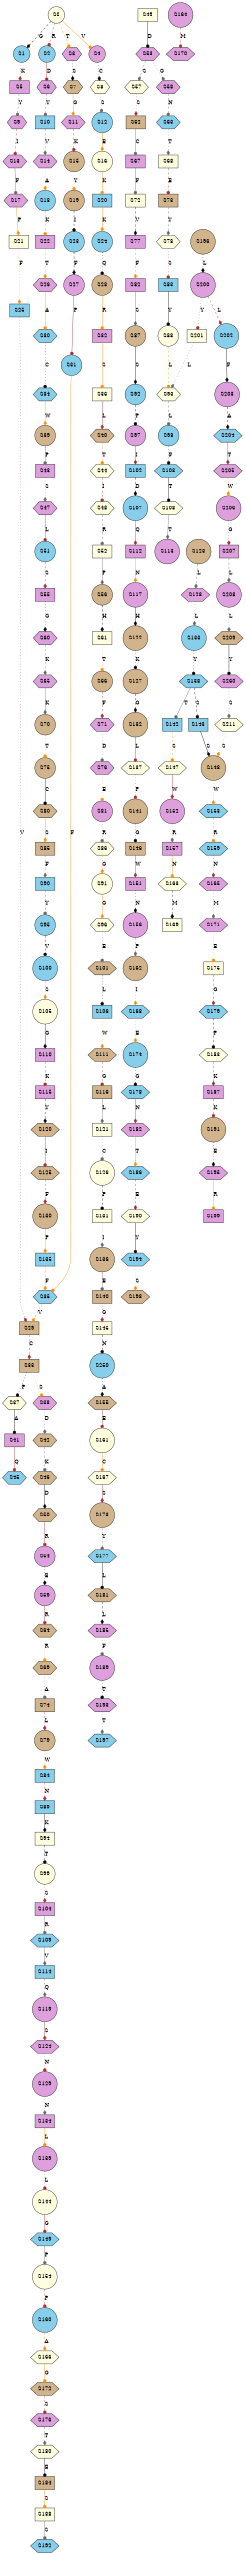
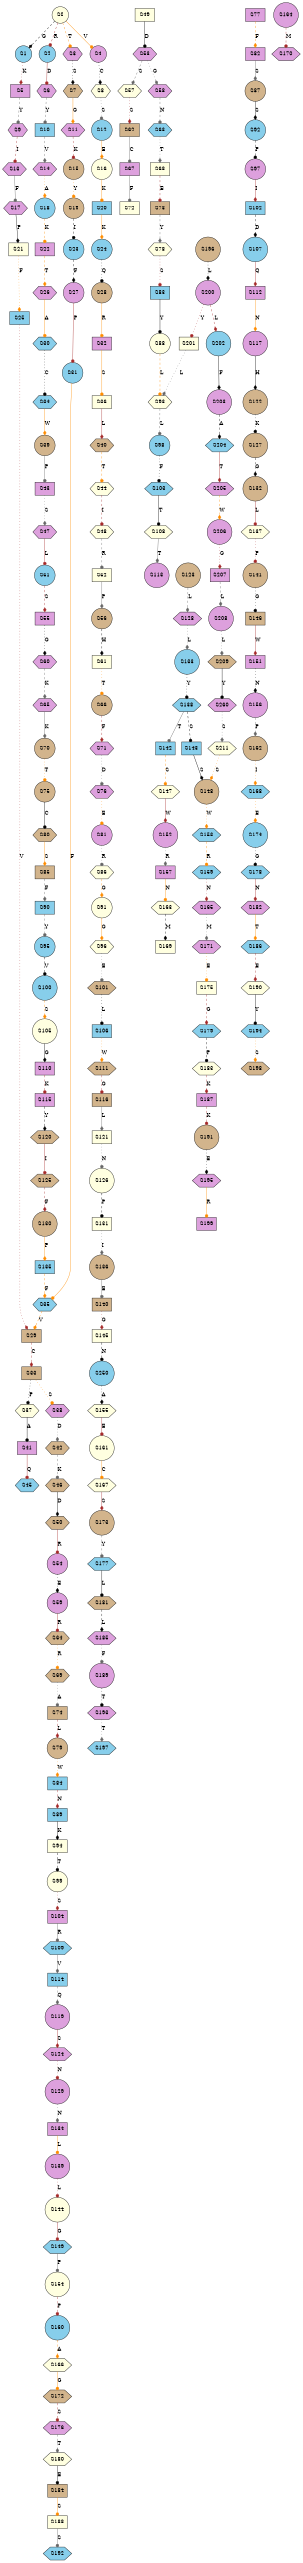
(17, 219) -> (17, 227)
(135, 219) -> none
(104, 1151) -> (104, 1159)
(102, 1403) -> (102, 1411)
